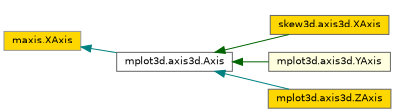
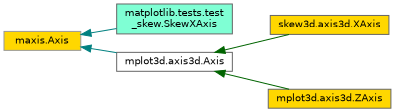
none -> (175, 19)
(42, 41) -> (42, 41)
(330, 62) -> none
(257, 81) -> (257, 81)
